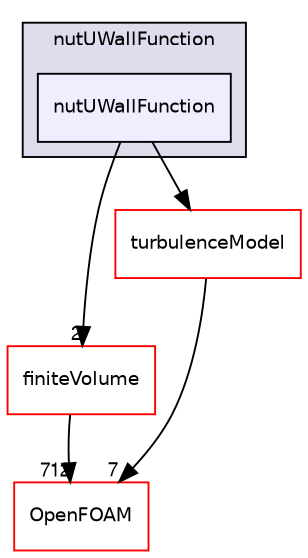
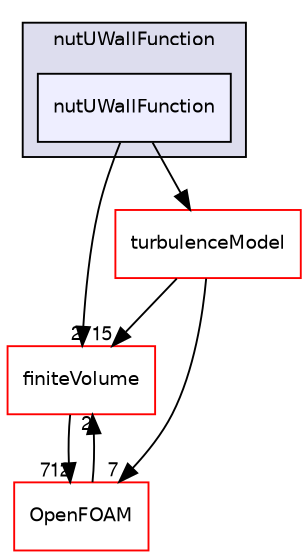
none -> (151, 305)
none -> (94, 458)
